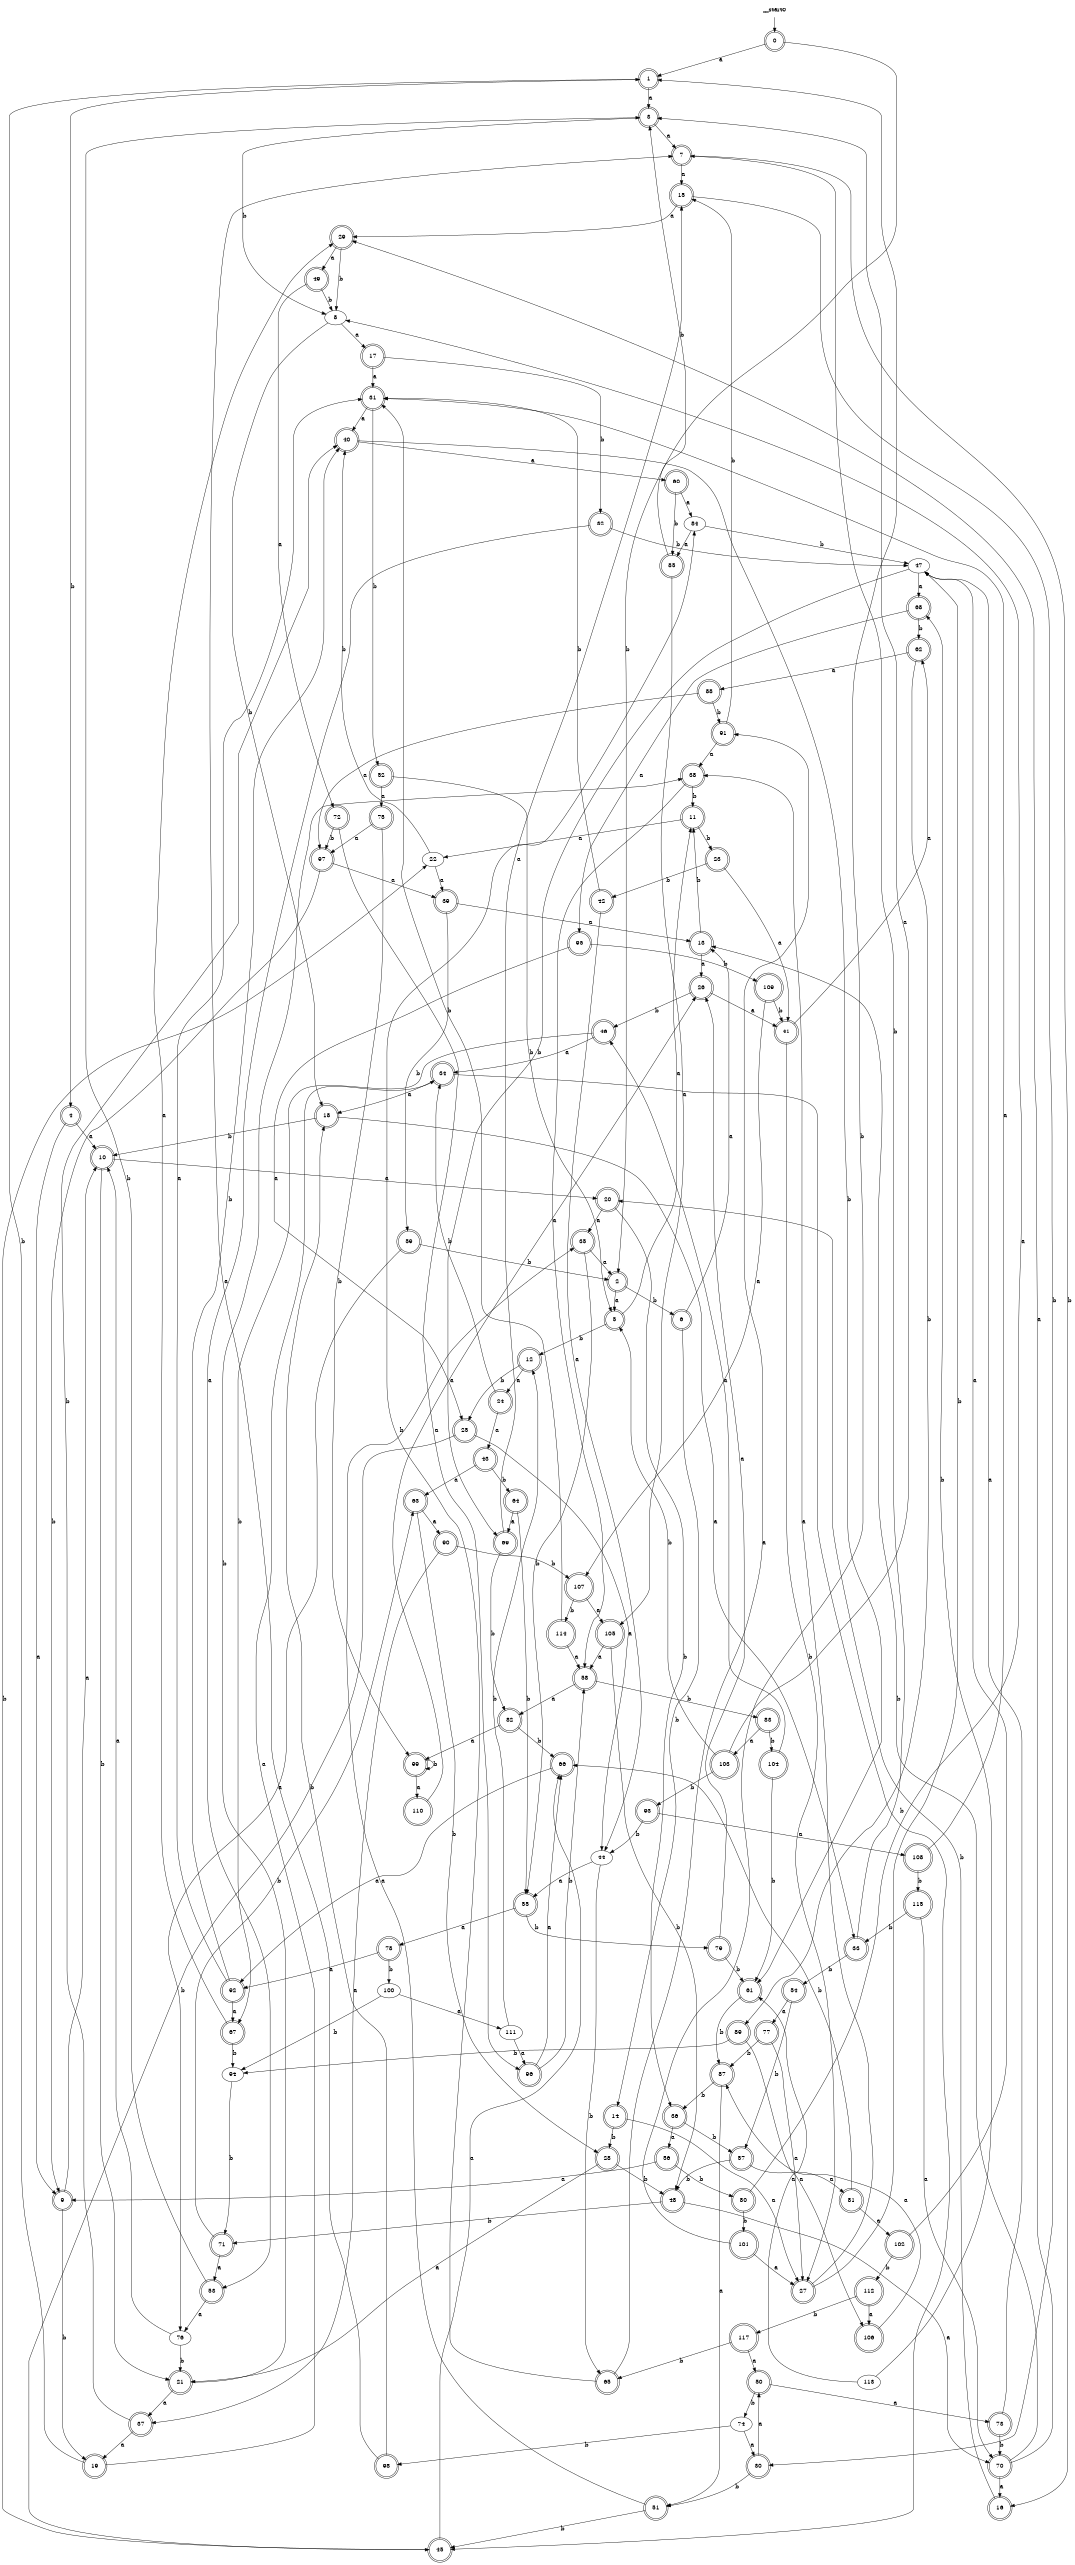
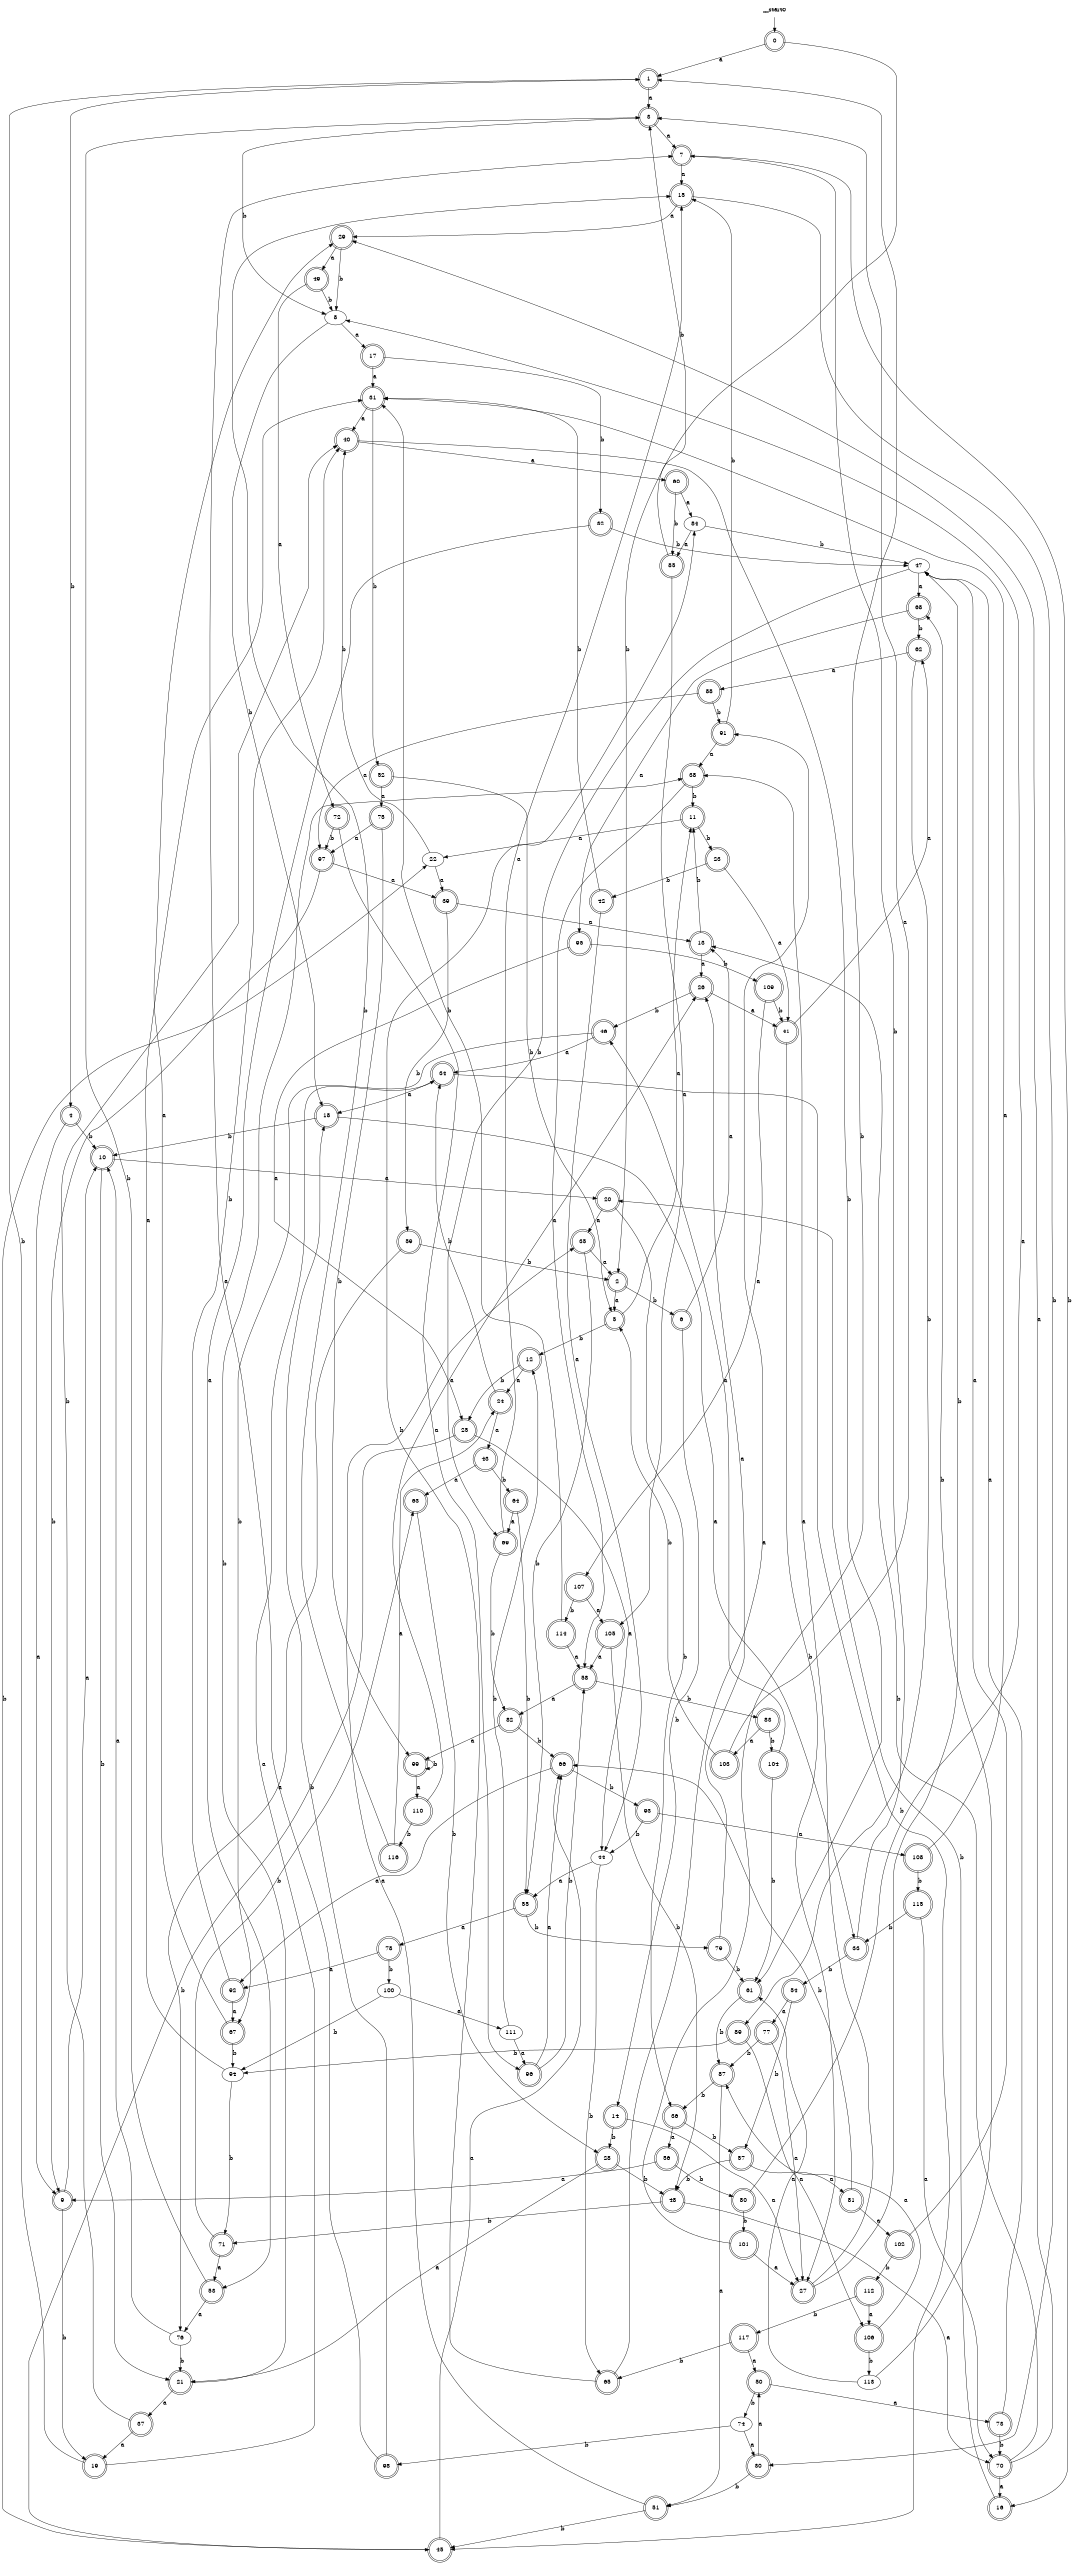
(91, 1137) -> (91, 1137)
(177, 1159) -> (147, 1207)
(446, 1543) -> none
(687, 1787) -> (603, 1787)
none -> (393, 1858)
none -> (869, 2361)
